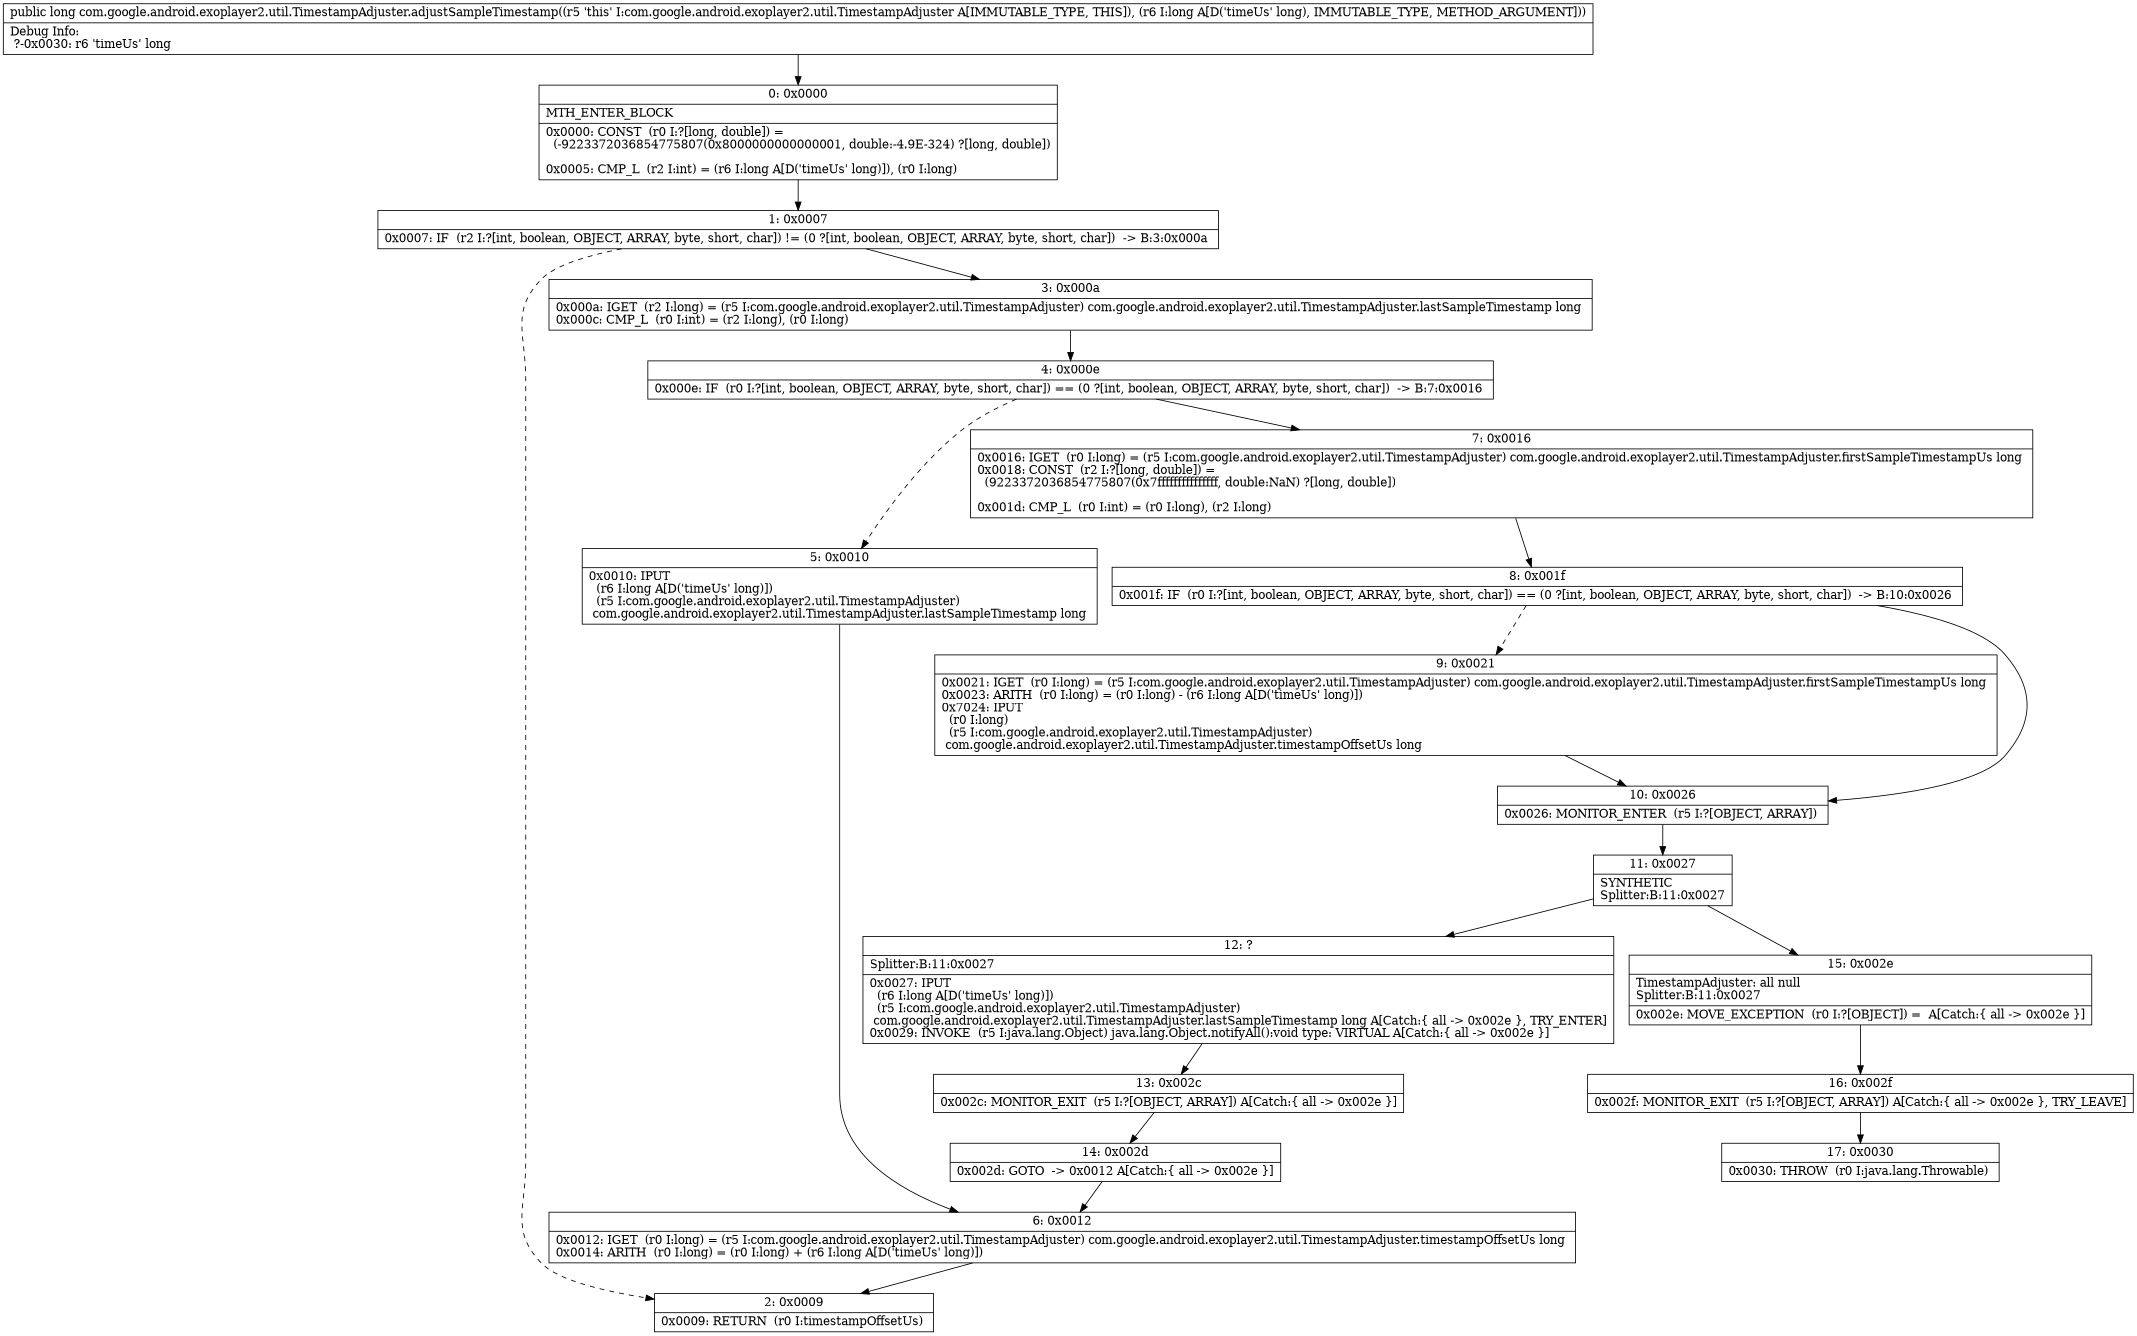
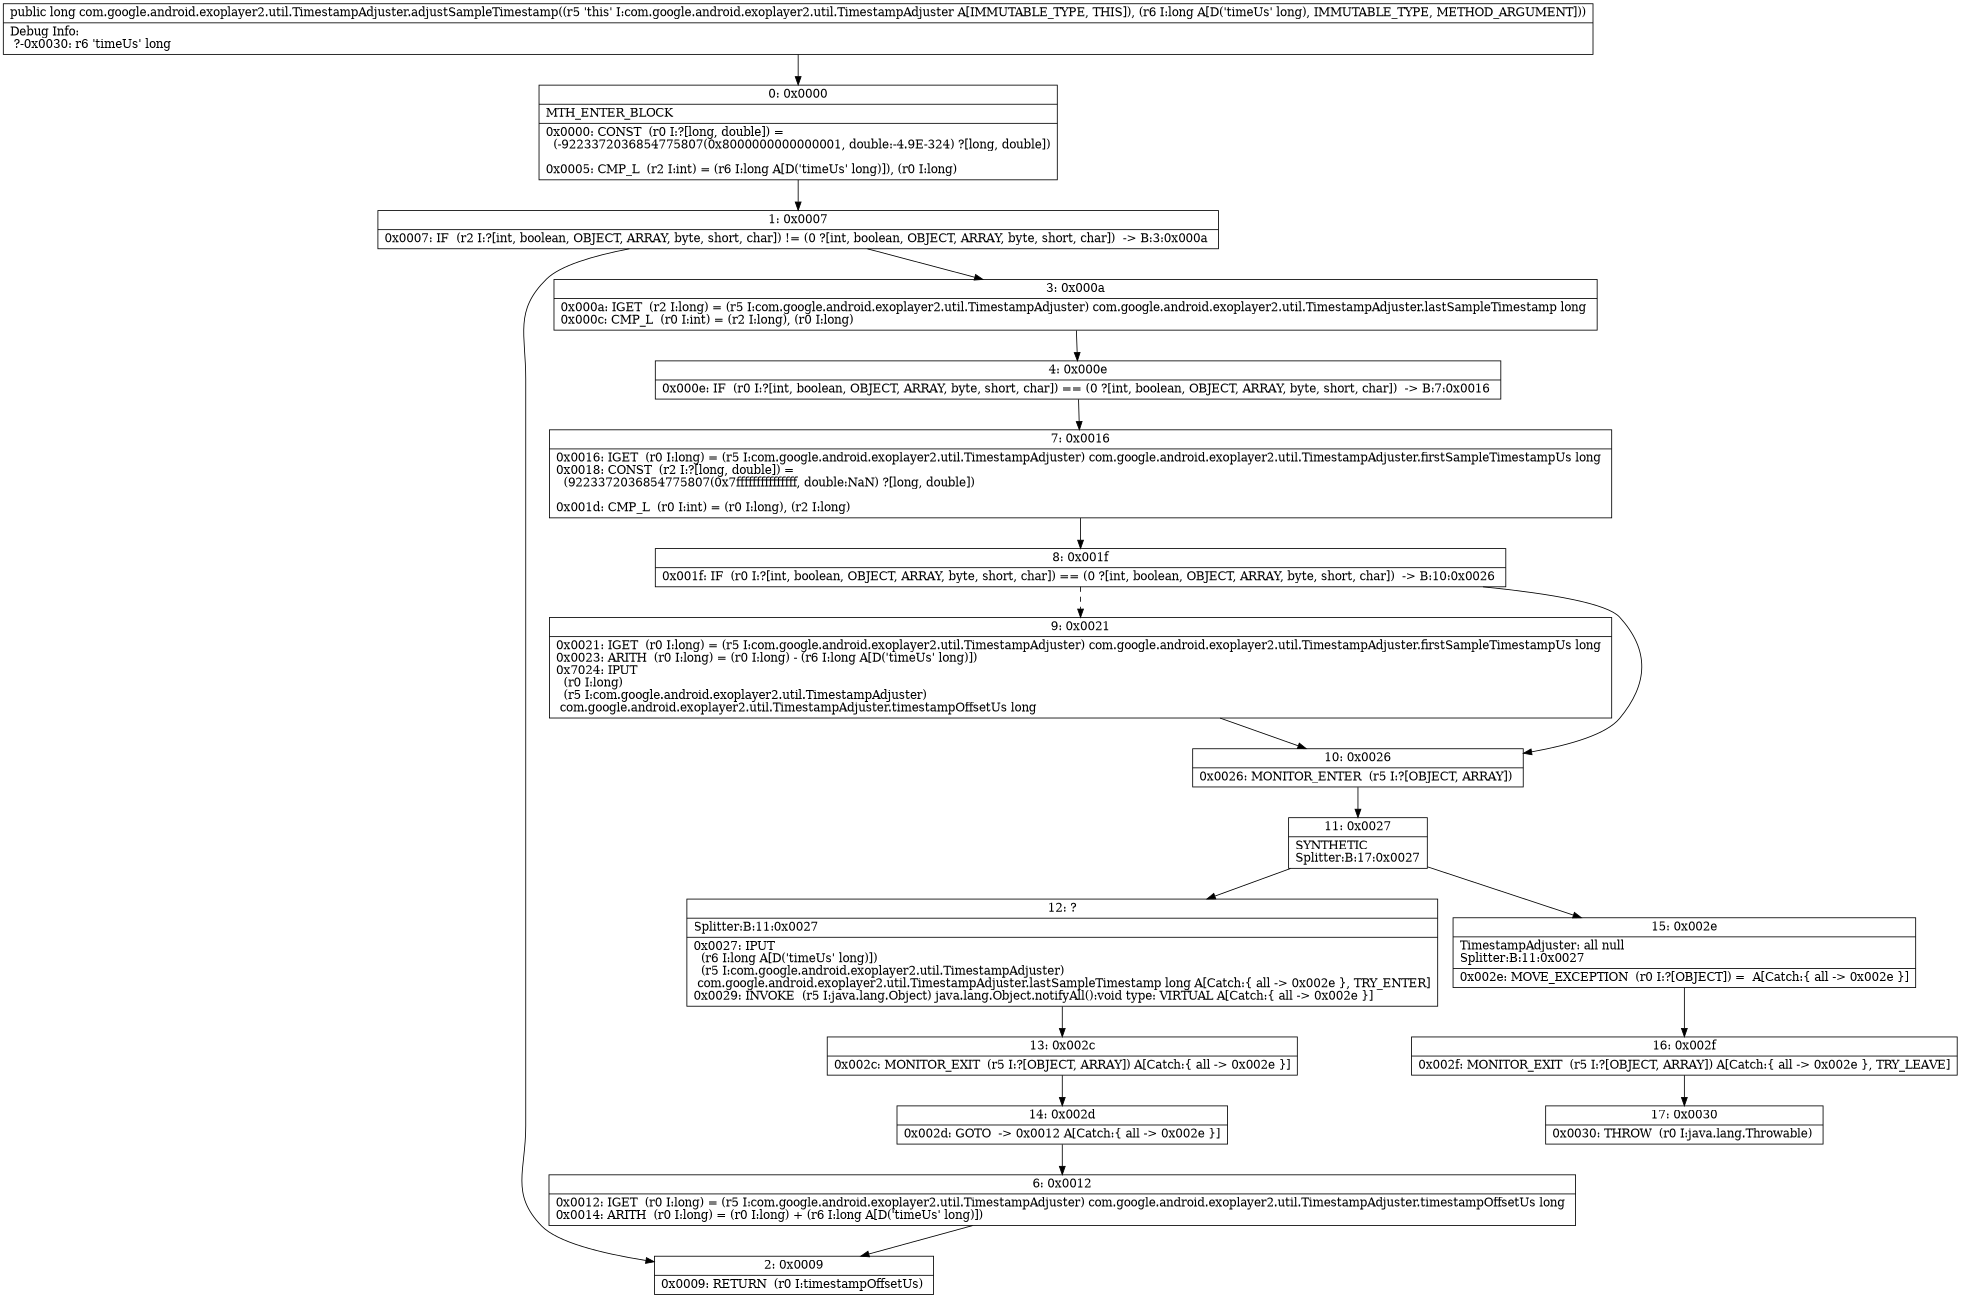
(840, 586) -> none
(526, 784) -> (526, 763)
(1663, 896) -> (1358, 858)
